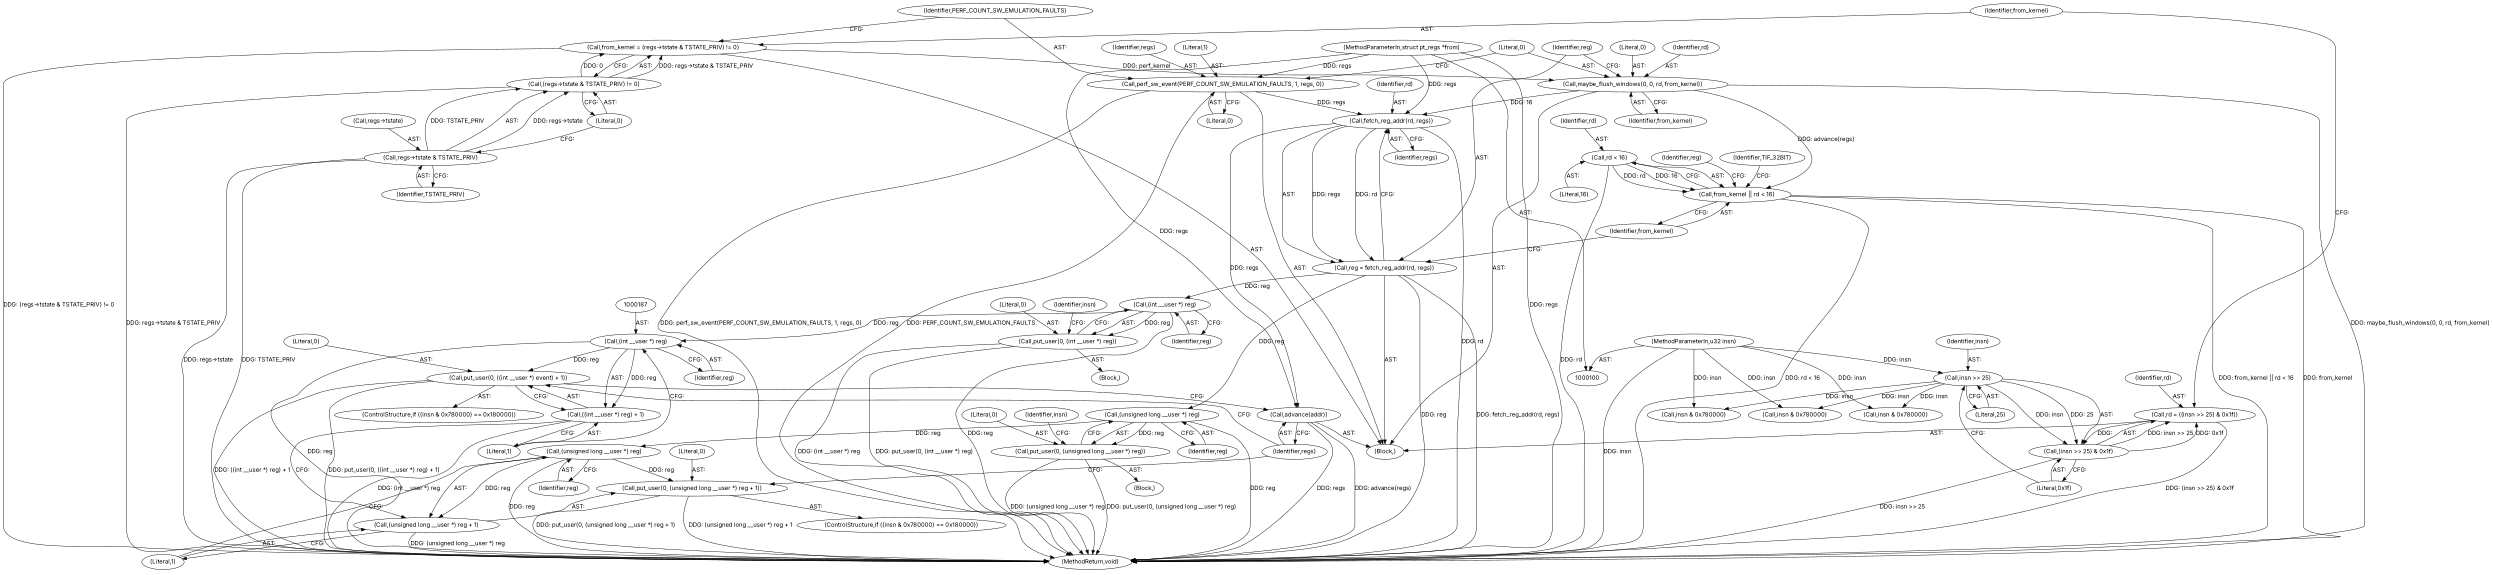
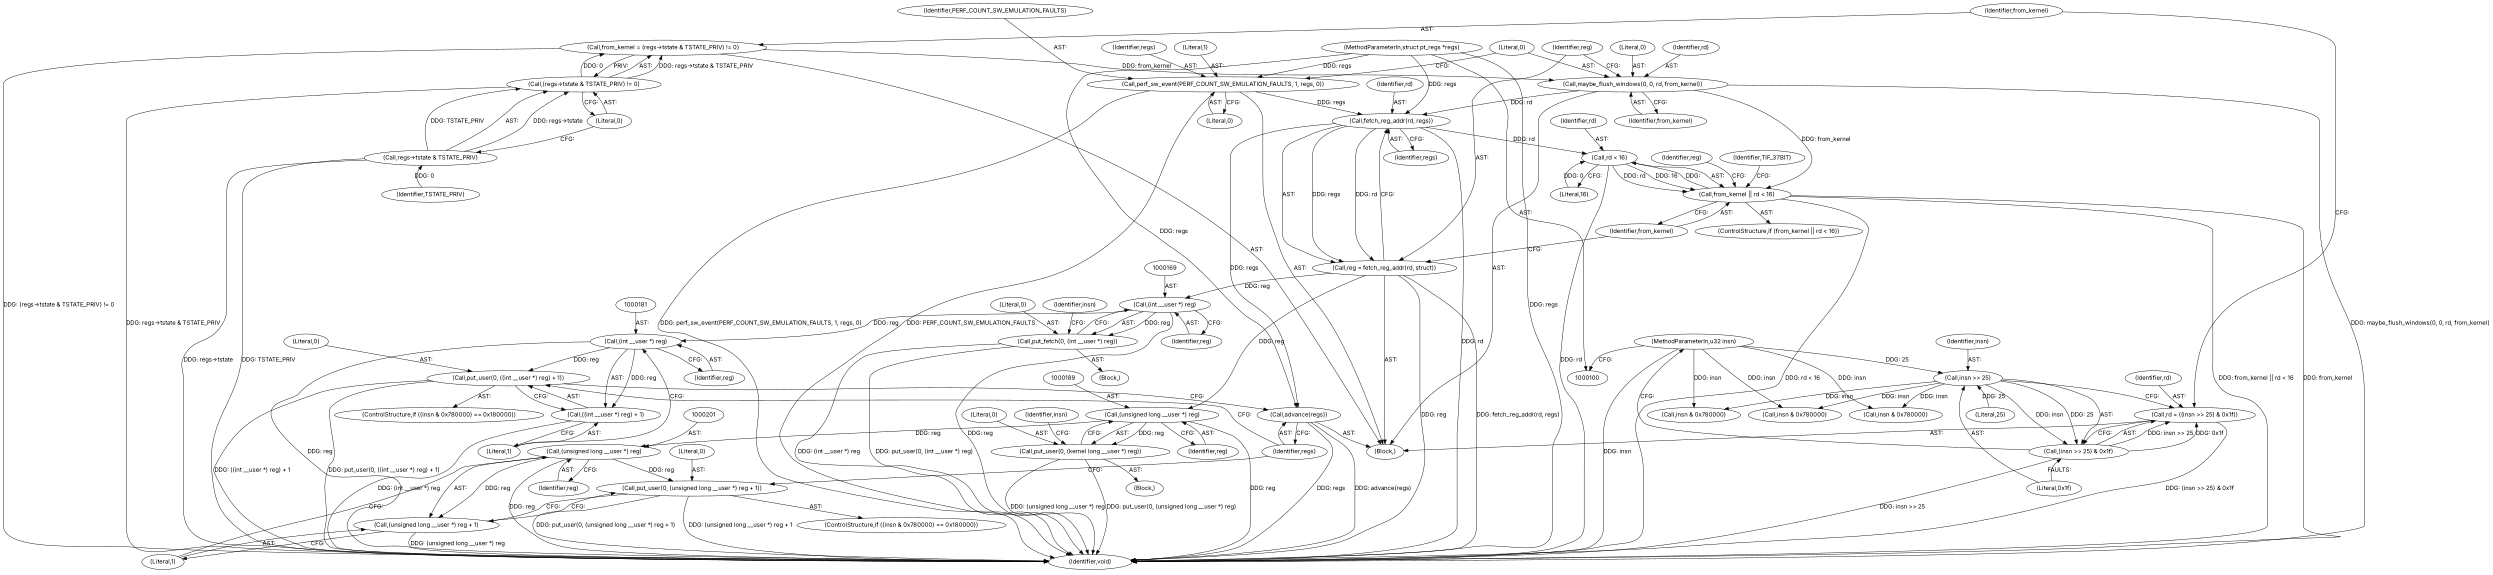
(832, 29) -> none
(1402, 48) -> (1402, 48)
(622, 66) -> (622, 66)
(1147, 66) -> (1147, 66)
(1522, 103) -> (1522, 103)
(378, 121) -> none
none -> (1500, 140)
(1826, 140) -> (1826, 140)
(1762, 158) -> (1762, 158)
none -> (1588, 173)
(434, 174) -> none
(425, 176) -> (425, 176)
(1574, 176) -> (1574, 176)
(1694, 176) -> (1694, 176)
none -> (1779, 231)
none -> (1165, 268)
(1384, 268) -> (1384, 268)
(636, 305) -> (636, 305)
(1068, 342) -> (1068, 342)
(1606, 360) -> (1606, 360)
(1897, 360) -> (1897, 360)
(508, 378) -> (508, 378)
none -> (1064, 378)
(1967, 397) -> (2086, 389)
(1994, 397) -> (1994, 397)
none -> (704, 415)
(1299, 415) -> (1299, 415)
(356, 431) -> (559, 501)
(1979, 433) -> (1979, 433)
(2106, 433) -> (2106, 433)
(1080, 452) -> (1080, 452)
(2072, 469) -> (1792, 440)
(2060, 470) -> (2060, 470)
(579, 507) -> (579, 507)
(1090, 562) -> (1090, 562)
